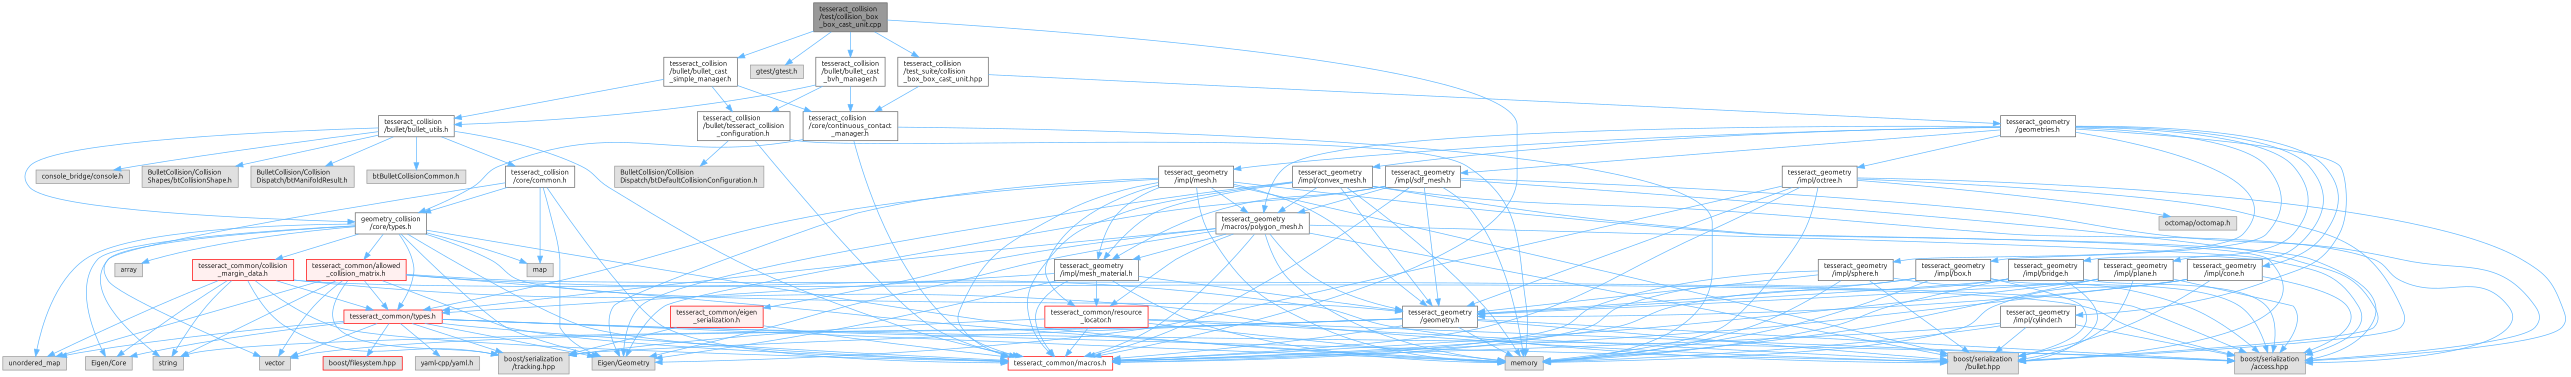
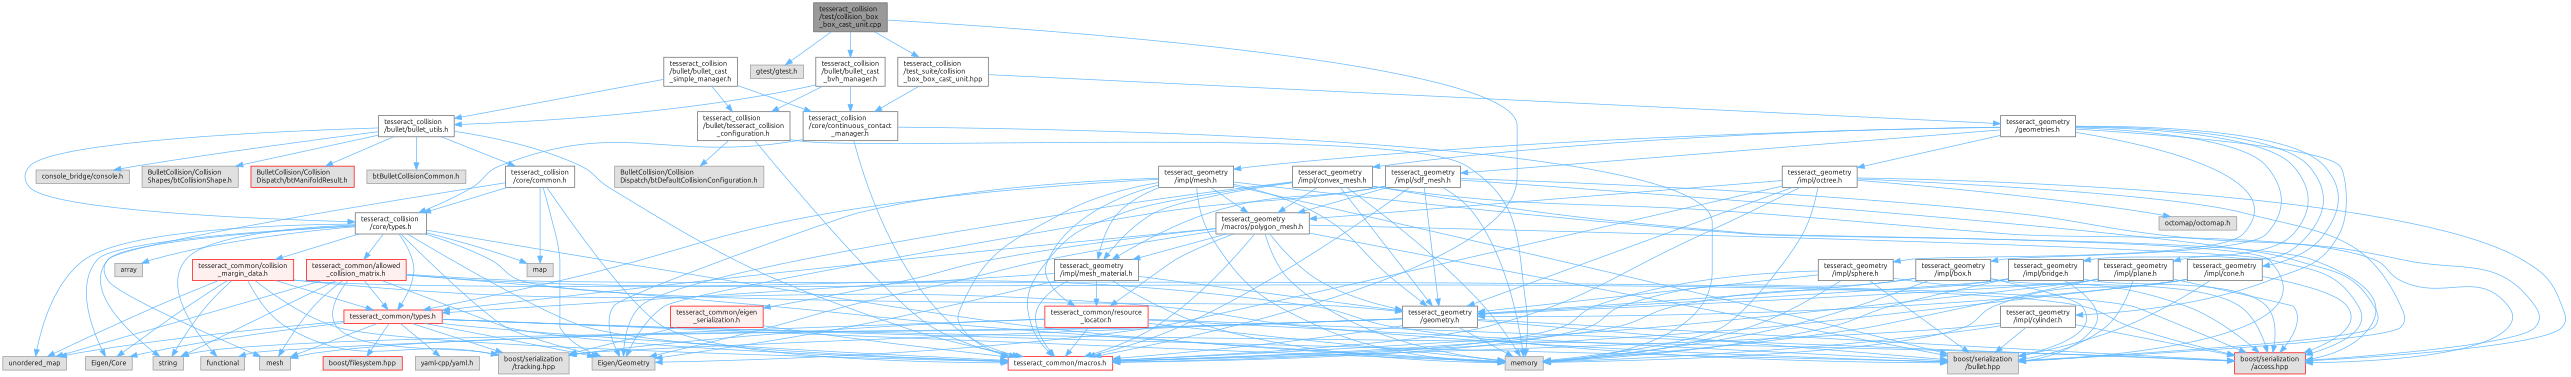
(779, 43) -> none
(1619, 130) -> (1561, 198)
(303, 177) -> (303, 177)
(391, 223) -> (391, 223)
none -> (223, 363)
(275, 363) -> (275, 363)
(2270, 363) -> (2270, 363)
